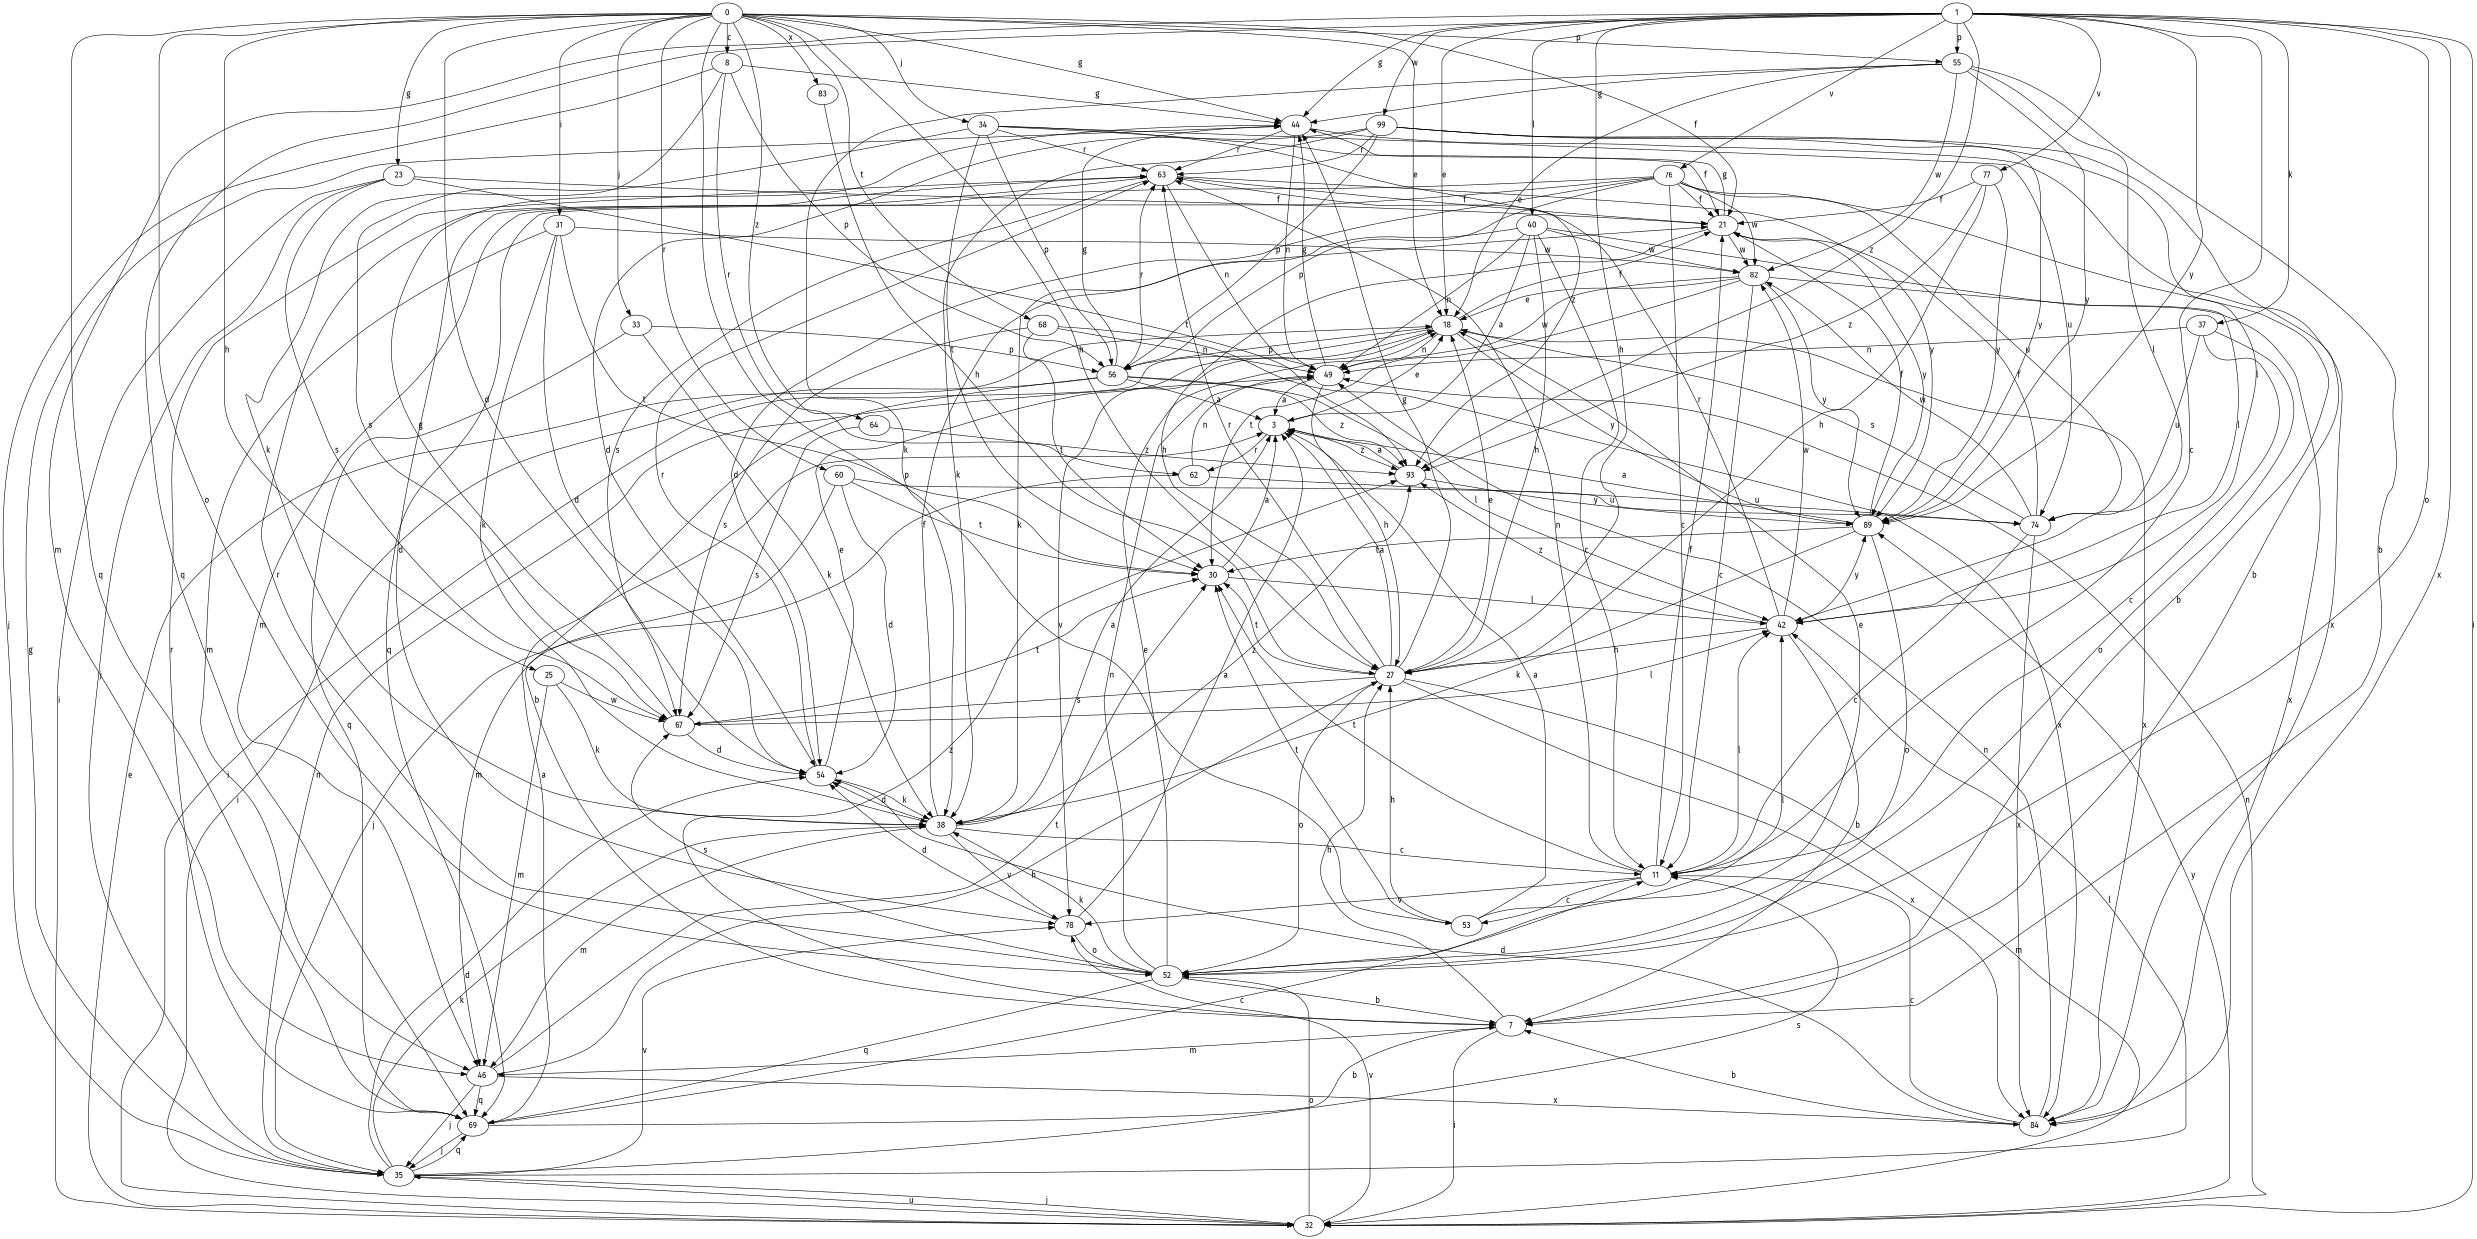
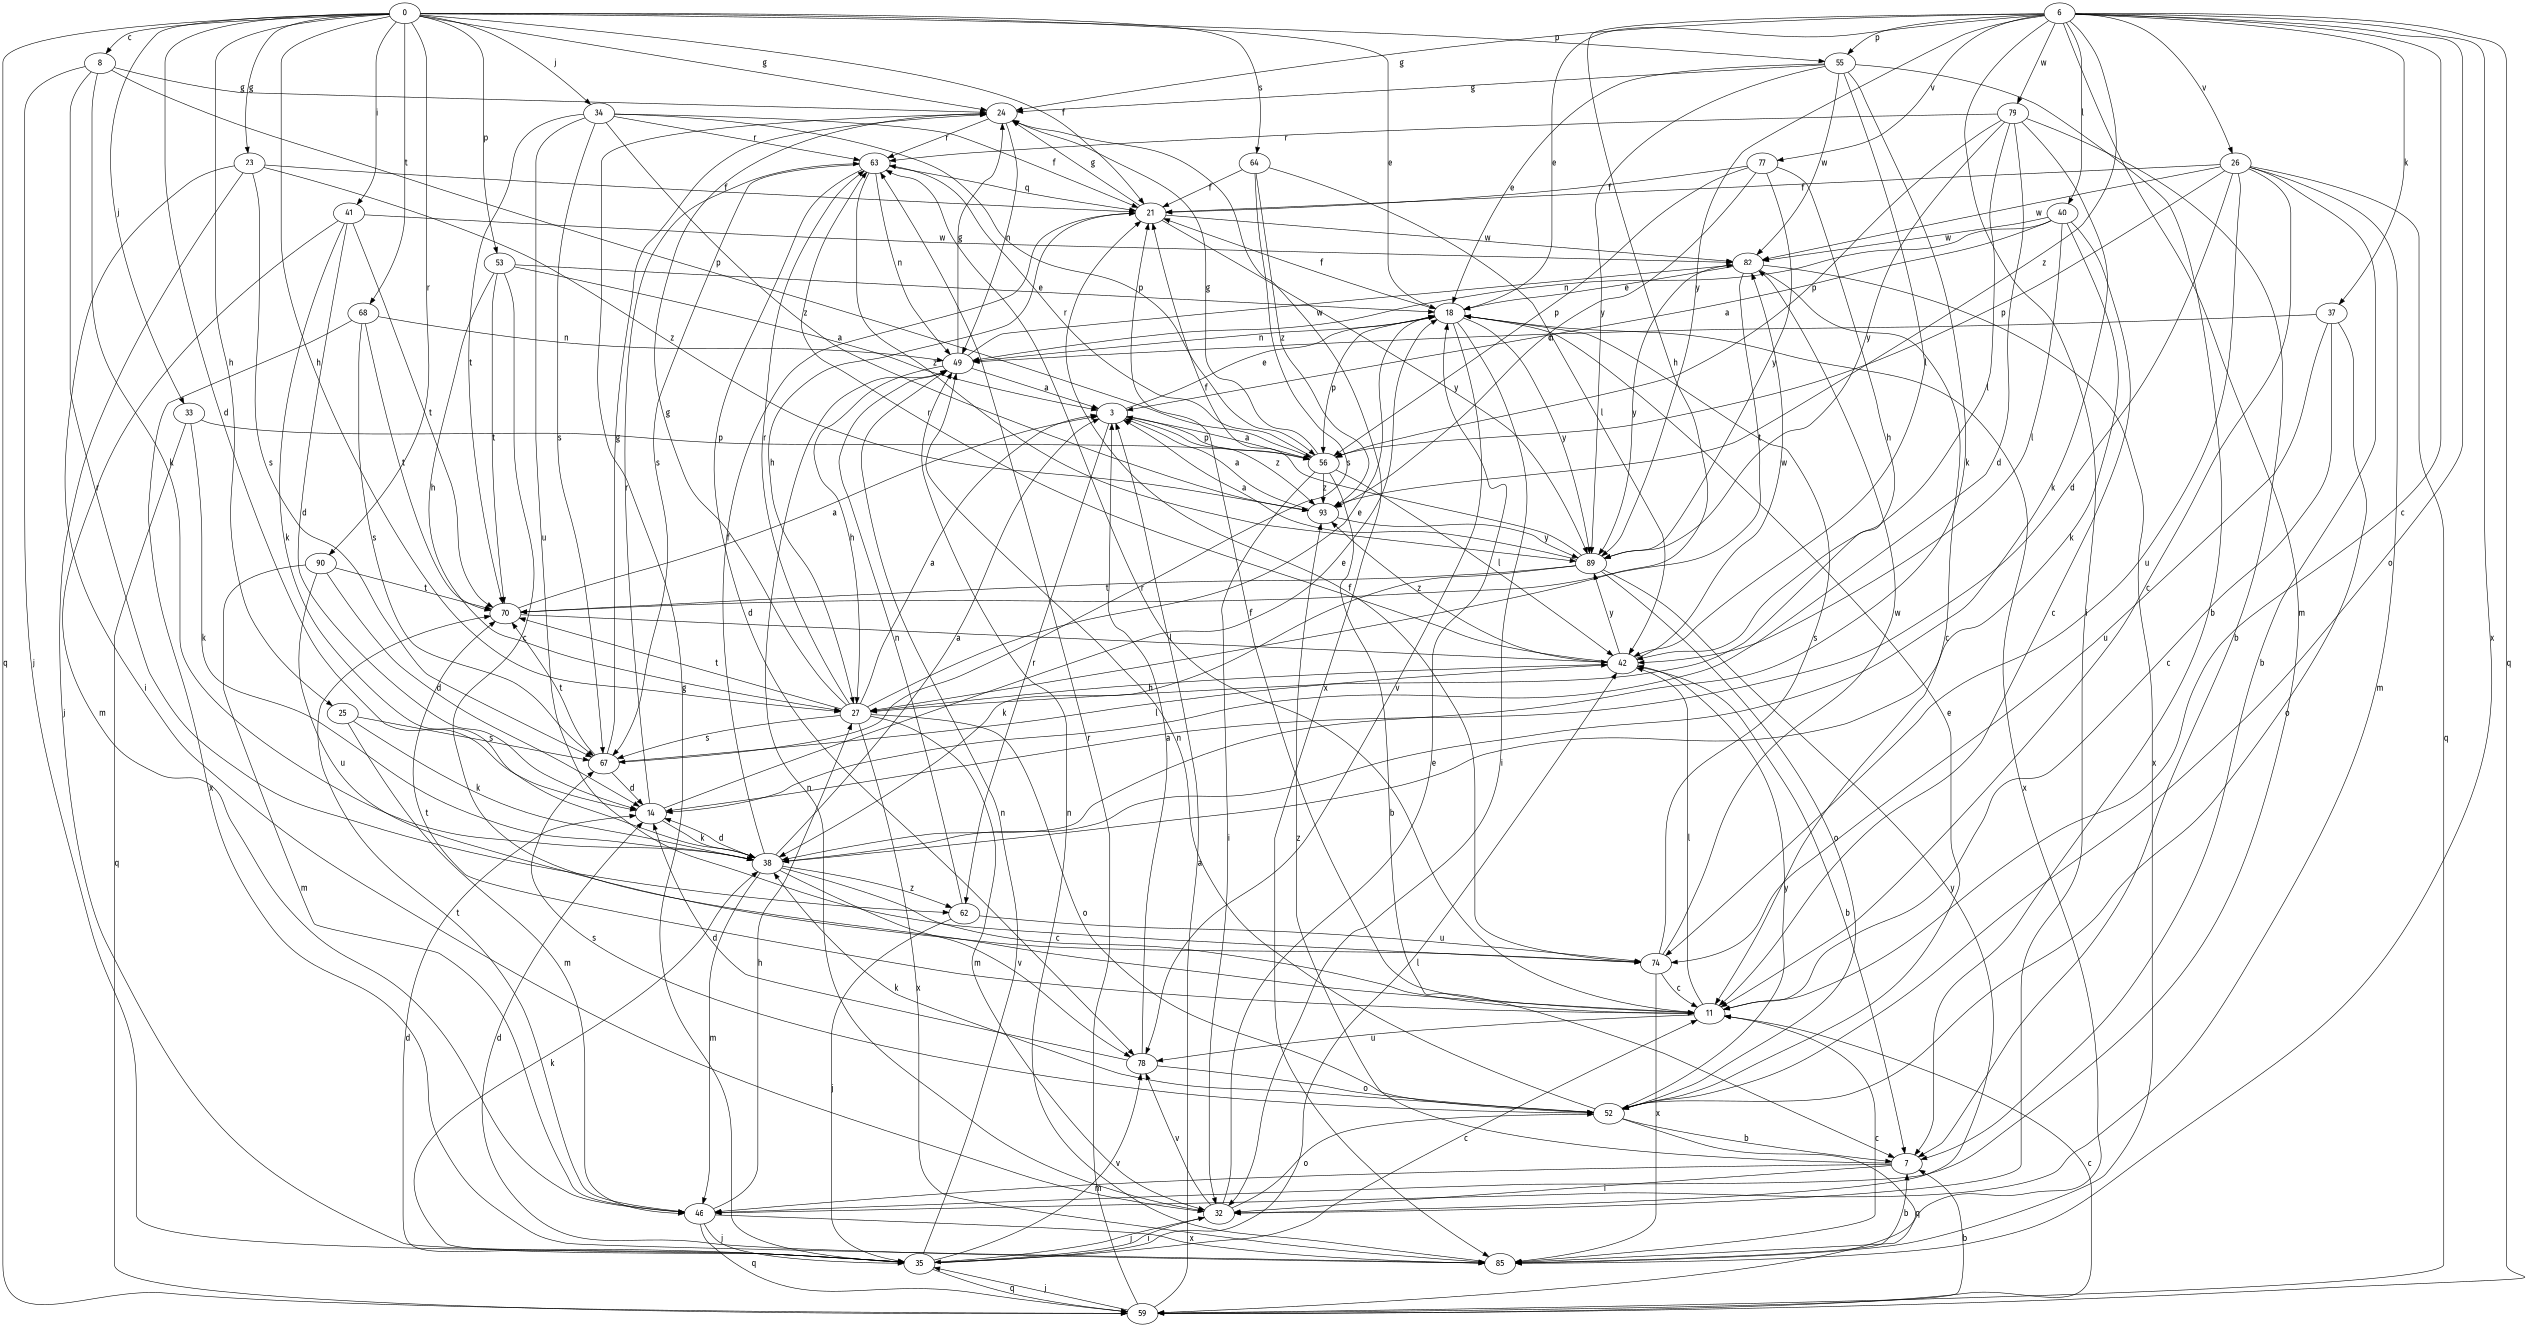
(1957, 13) -> (2060, 13)
(823, 94) -> none
(1296, 125) -> (1002, 113)
(1382, 125) -> (2013, 113)
(1669, 175) -> (2236, 163)
none -> (1205, 187)
(1465, 200) -> (1027, 188)
(559, 225) -> (349, 213)
(757, 225) -> (1261, 88)
(1549, 309) -> (1344, 301)
none -> (1545, 310)
(1187, 325) -> (672, 338)
(1850, 325) -> (1550, 338)
none -> (1555, 341)
(1932, 350) -> (935, 363)
none -> (1200, 441)
(839, 476) -> (321, 564)
(1526, 477) -> none
(1558, 526) -> (1143, 589)
(262, 537) -> none
(233, 563) -> none
(1213, 576) -> (505, 614)
(1194, 695) -> (866, 881)
(614, 701) -> (491, 739)
(821, 776) -> (651, 814)
(1783, 801) -> (1786, 889)
(1327, 891) -> none
(1563, 898) -> (526, 850)
(1400, 901) -> (1373, 1039)
(1799, 1026) -> (1466, 1139)
(473, 1126) -> (1143, 1314)
(2035, 1126) -> (1500, 1264)
(2163, 1196) -> (1976, 1107)
(911, 1201) -> (1148, 1239)
